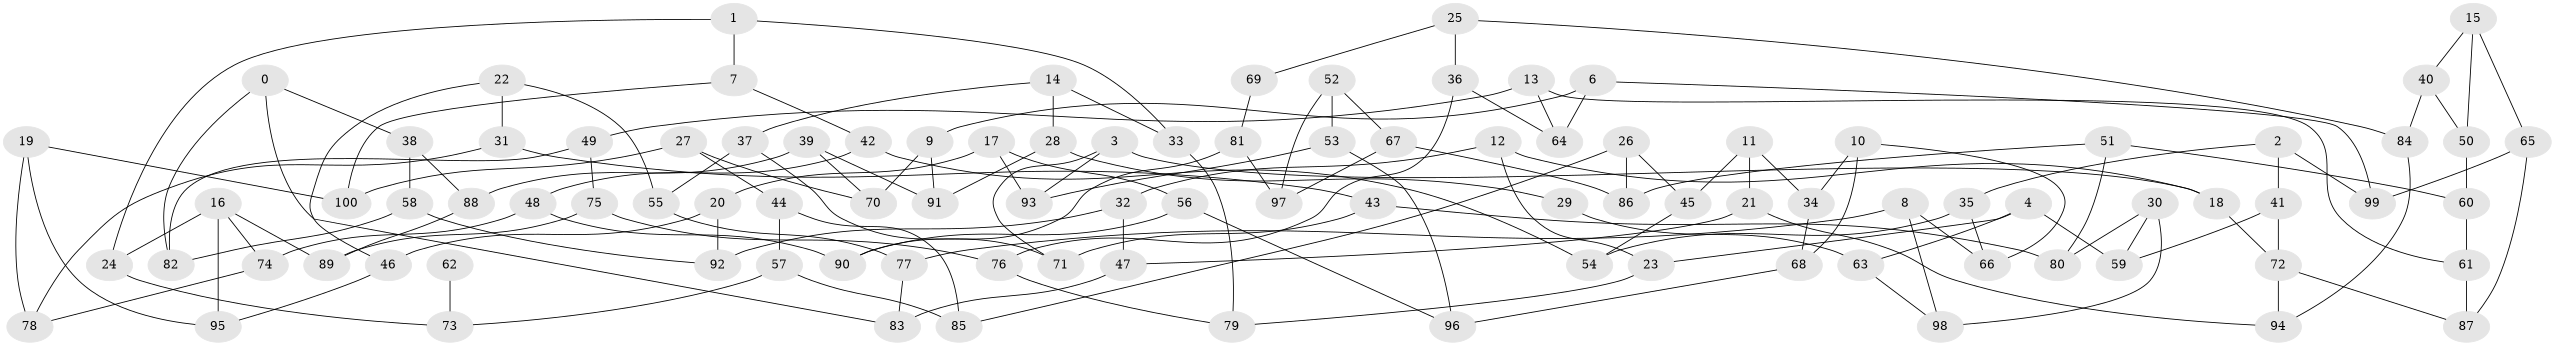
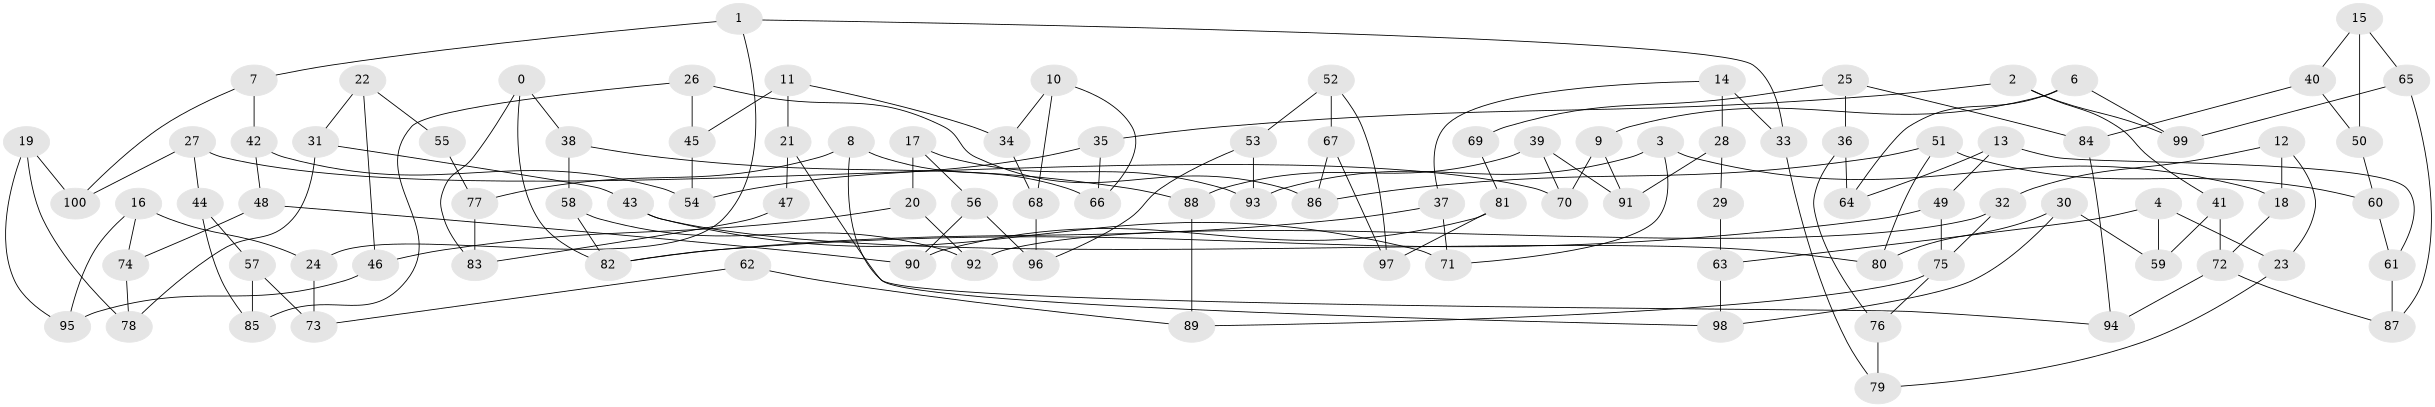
(692, 179) -> (1025, 235)
(272, 234) -> (969, 301)
(1123, 235) -> (1979, 227)
